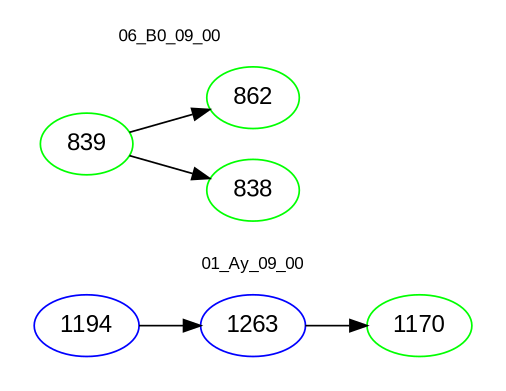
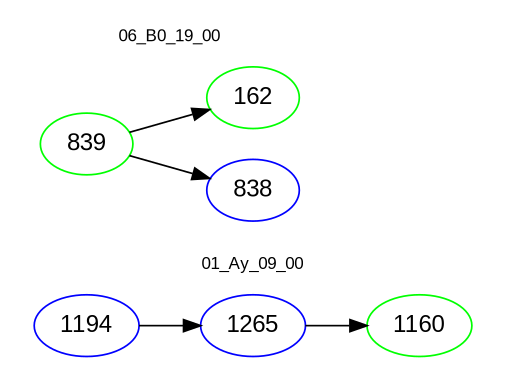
(170, 37) -> (170, 37)
(253, 98) -> (253, 98)
(253, 190) -> (253, 190)
(253, 326) -> (253, 326)
(419, 326) -> (419, 326)
